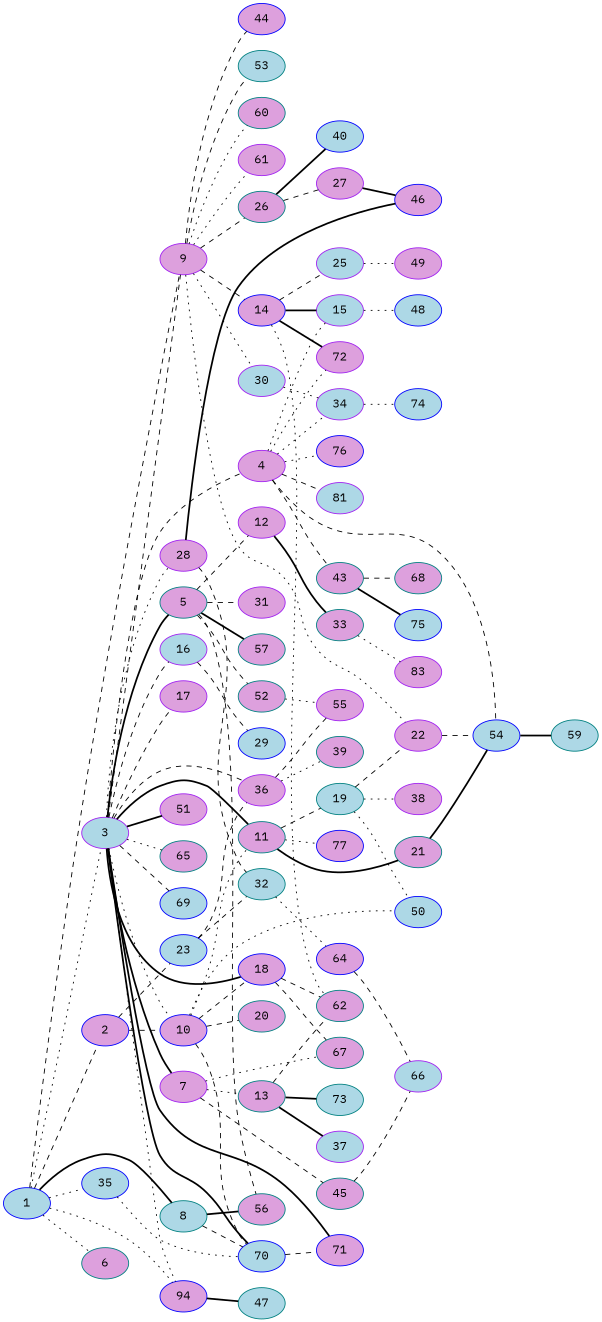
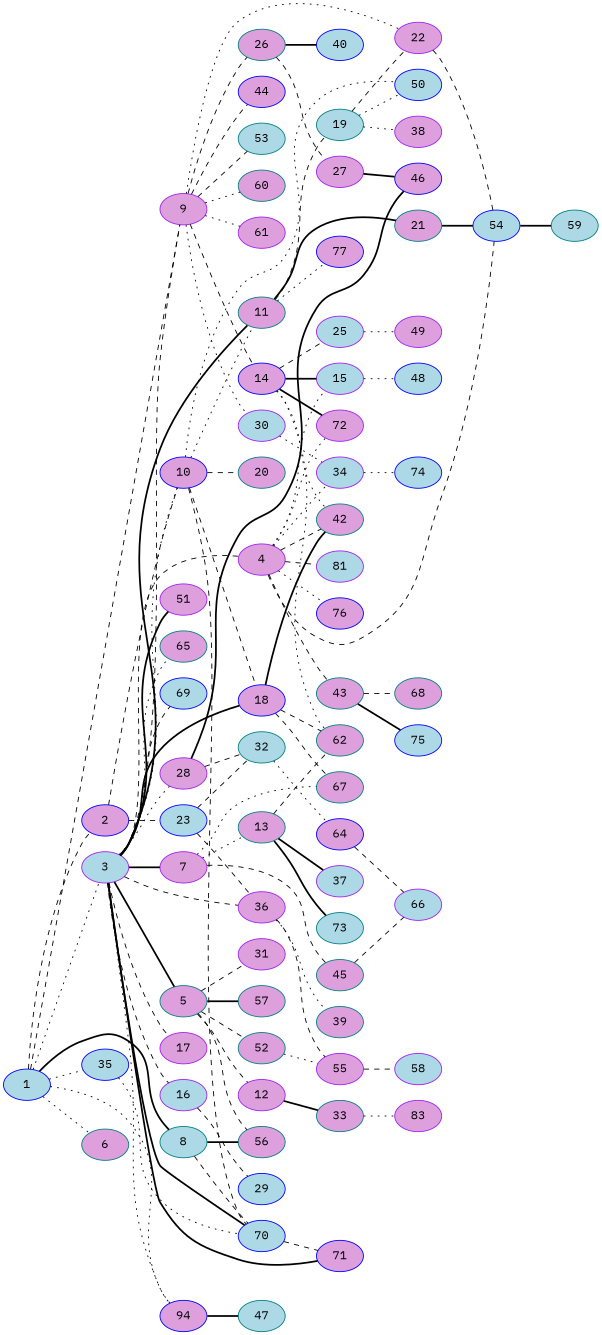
none -> (340, 520)
none -> (418, 1069)
